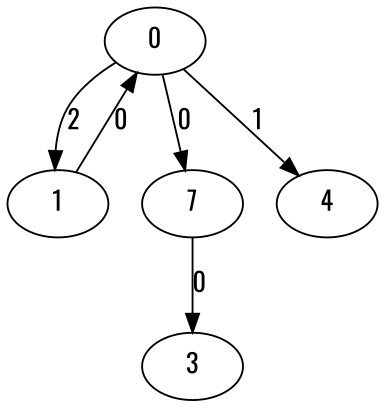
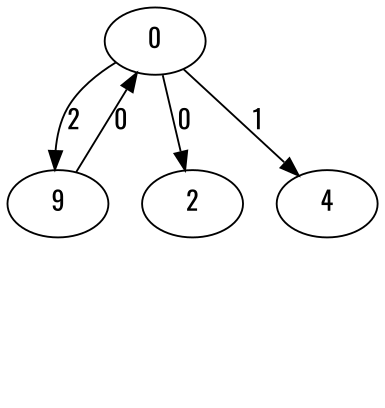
(58, 204) -> (58, 204)
(193, 204) -> (193, 204)
(193, 366) -> none
